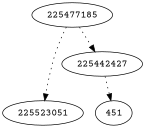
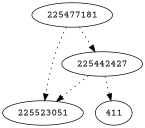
(72, 15) -> (72, 15)
none -> (75, 86)
(114, 113) -> (114, 113)
